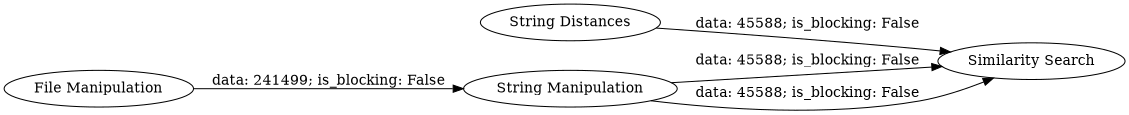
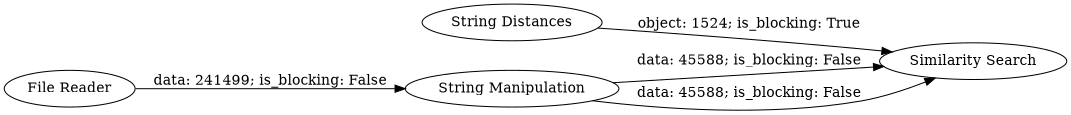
(808, 24) -> (749, 24)
(99, 89) -> (70, 89)
